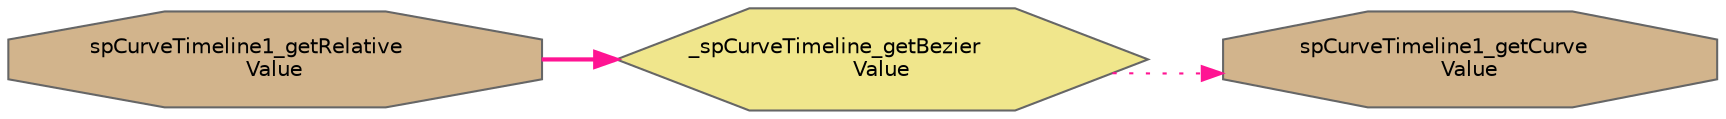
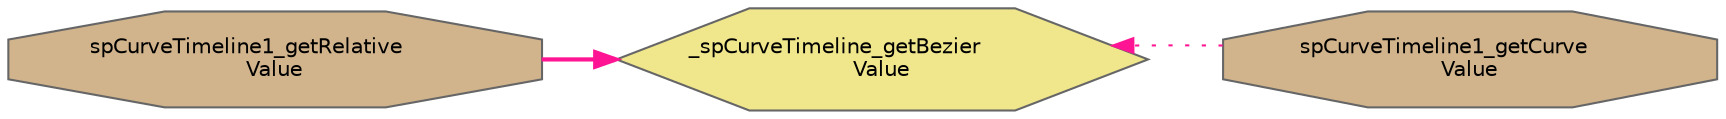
(1157, 73) -> (1178, 45)
